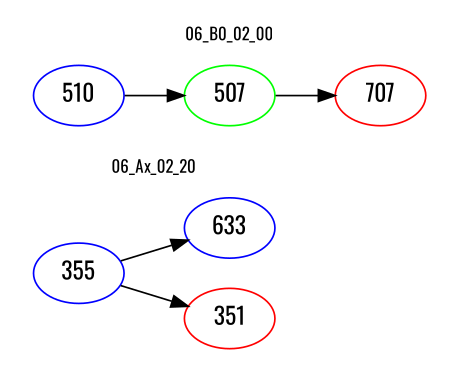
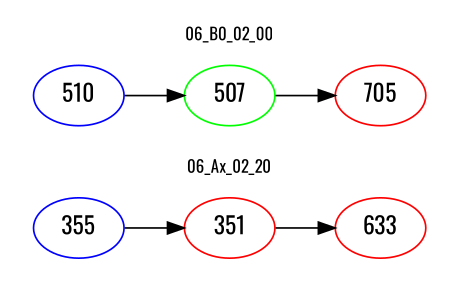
(381, 96) -> (381, 96)
(230, 228) -> (381, 228)
(146, 253) -> (297, 228)
